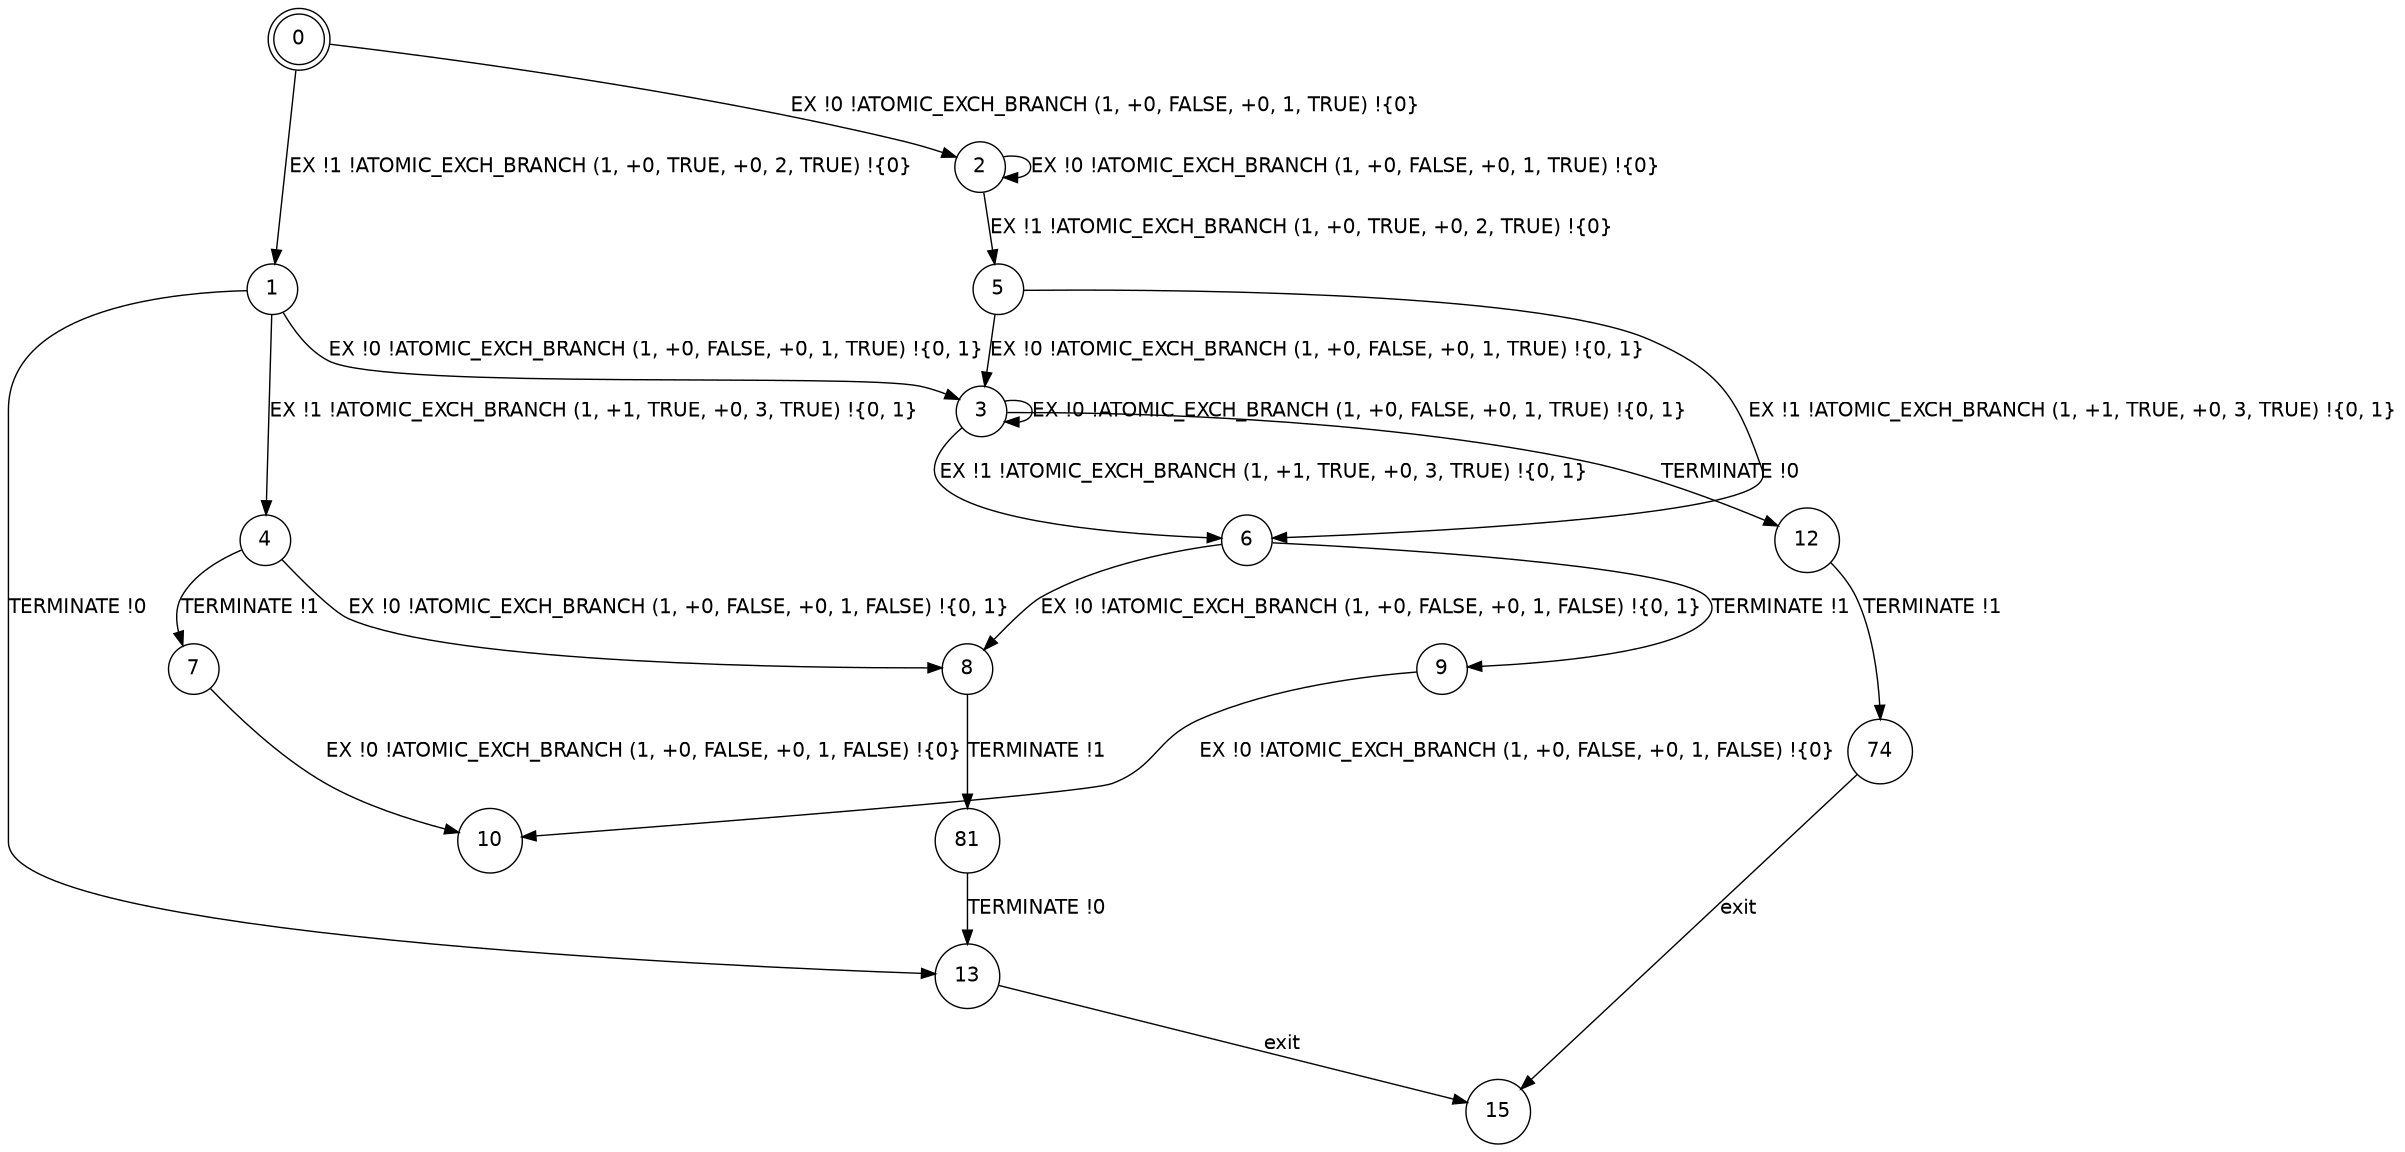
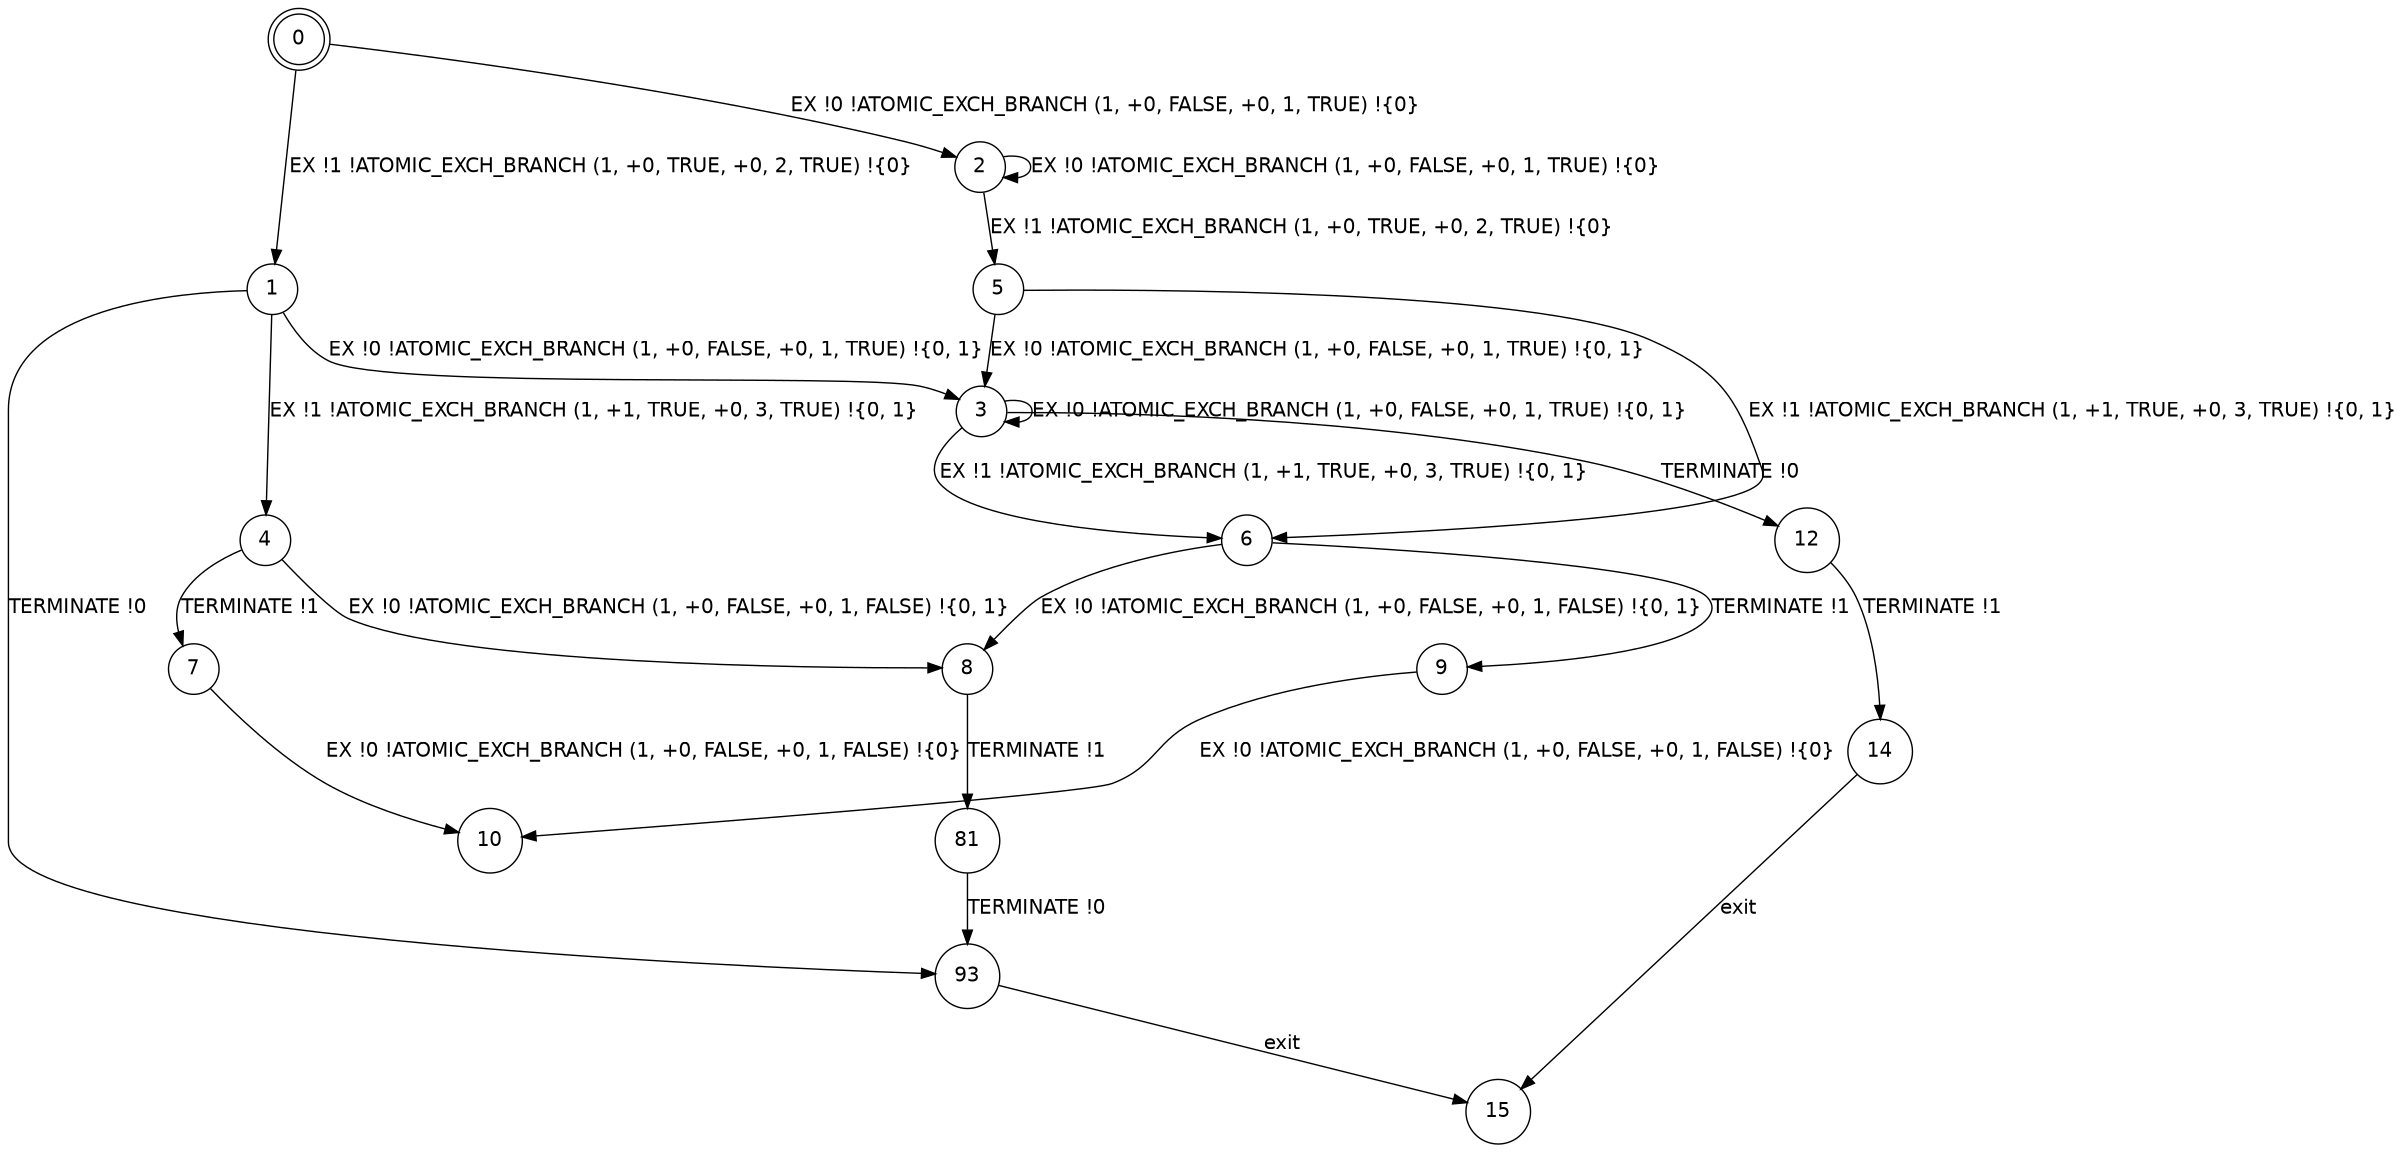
(1880, 752) -> (1880, 752)
(967, 976) -> (967, 976)
